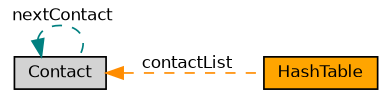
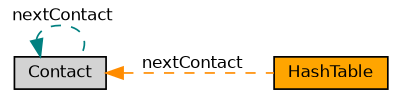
(185, 64) -> (190, 64)
